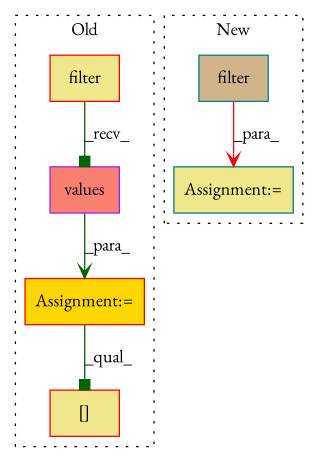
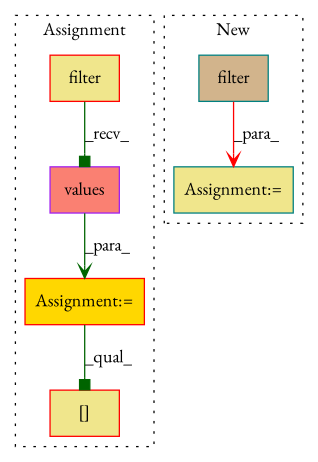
(85, 30) -> (85, 30)
